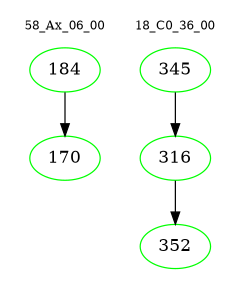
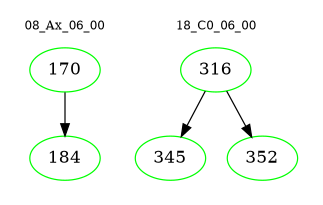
(65, 26) -> (65, 26)
(175, 26) -> (216, 26)
(65, 108) -> (65, 108)
(175, 108) -> (196, 108)
